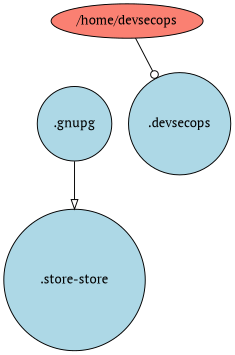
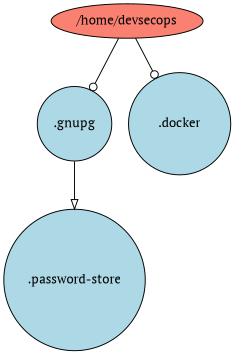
none -> (107, 61)
(180, 124) -> (180, 124)
(75, 280) -> (75, 280)
